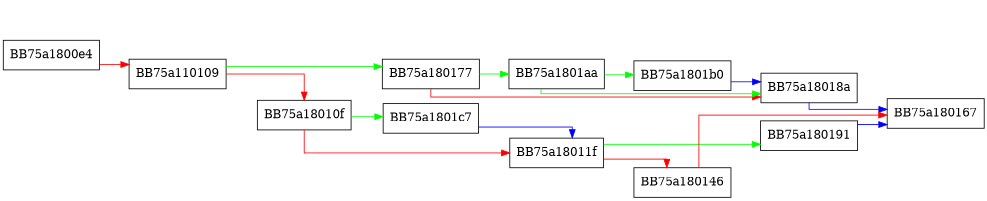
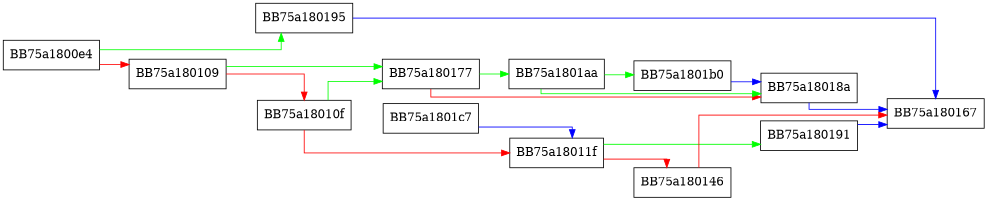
none -> (304, 18)
(178, 74) -> (178, 74)
(363, 117) -> (342, 81)
